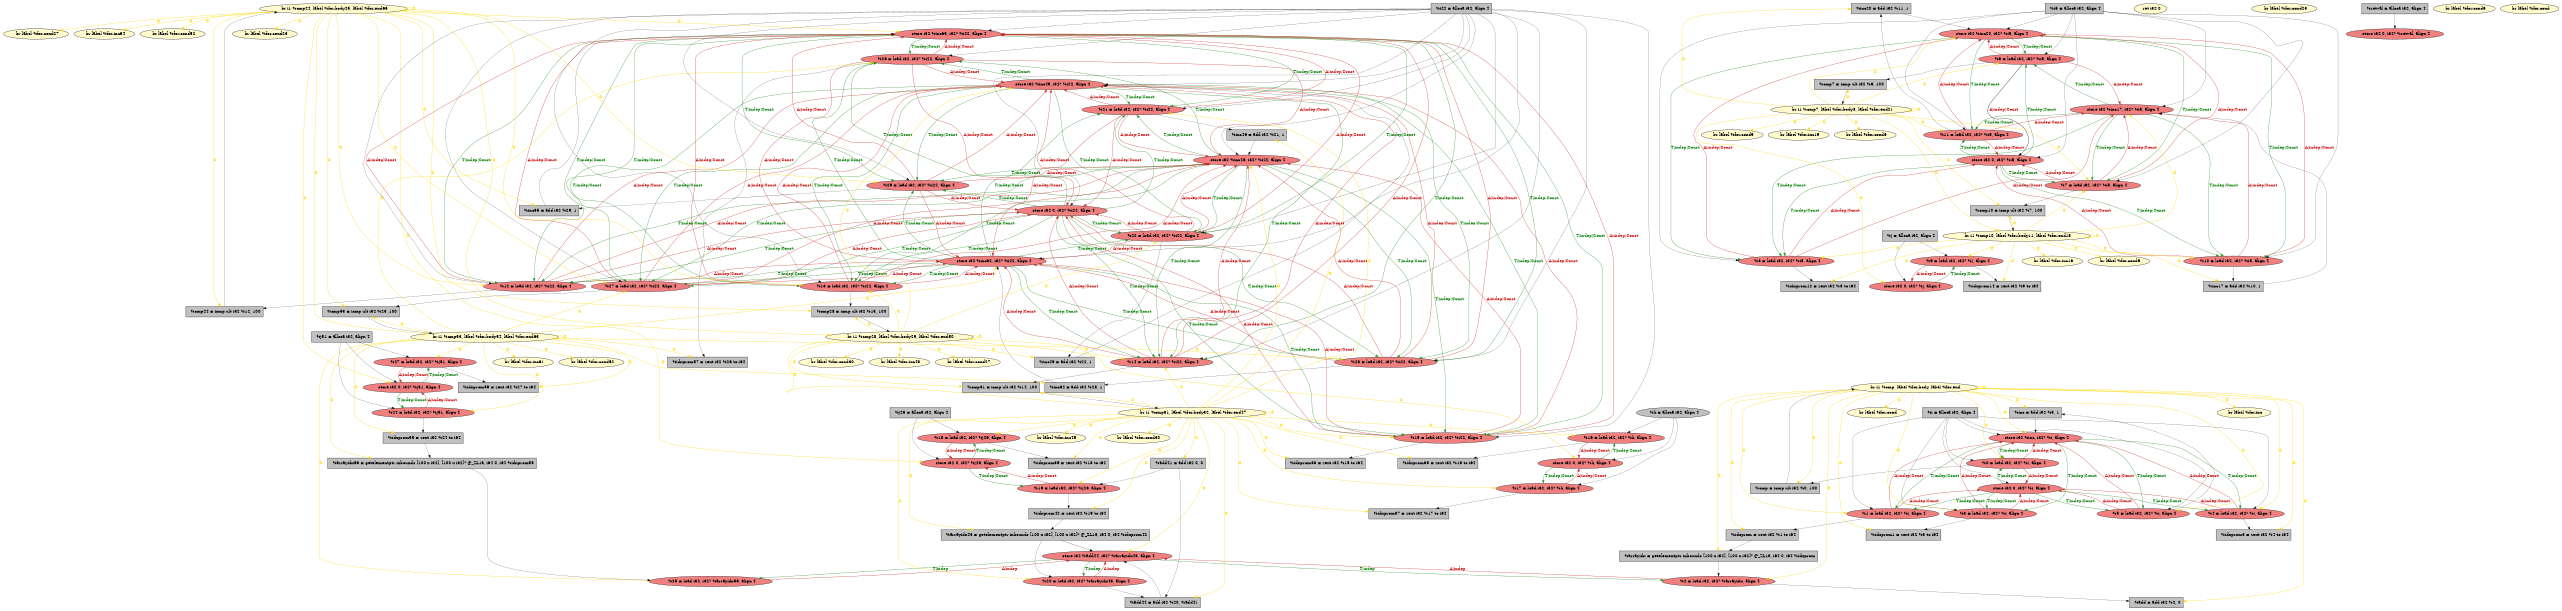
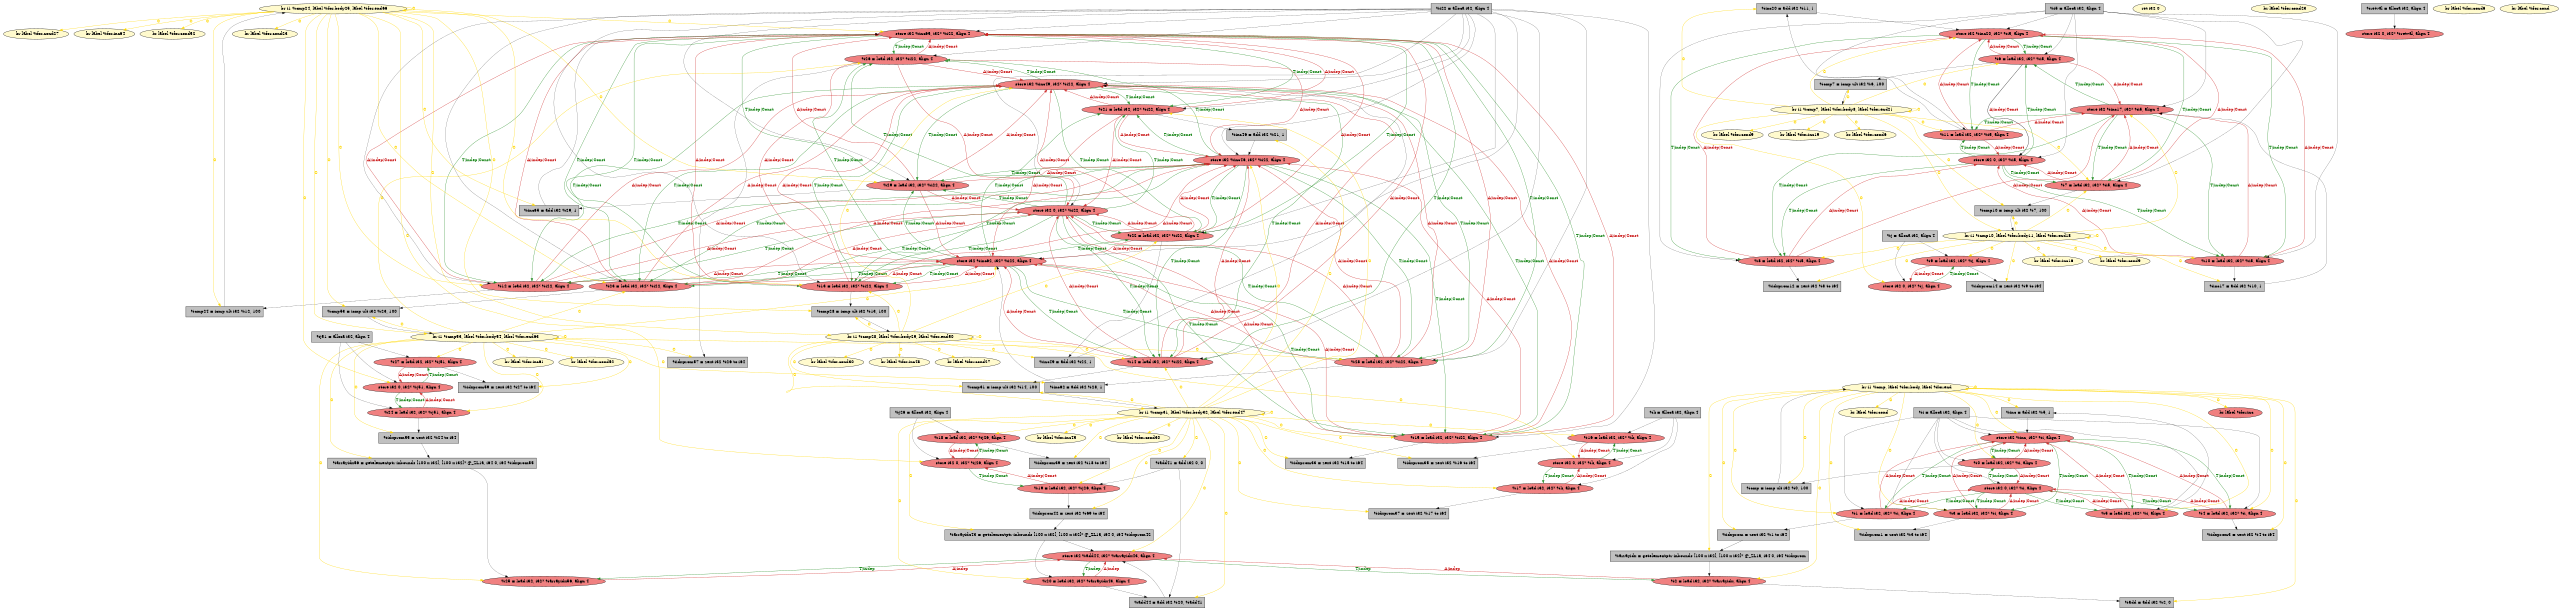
(641, 287) -> (640, 287)
(1673, 413) -> (1673, 413)
(2244, 413) -> (2235, 413)
(1069, 514) -> (1069, 514)
(2240, 514) -> (2229, 514)
